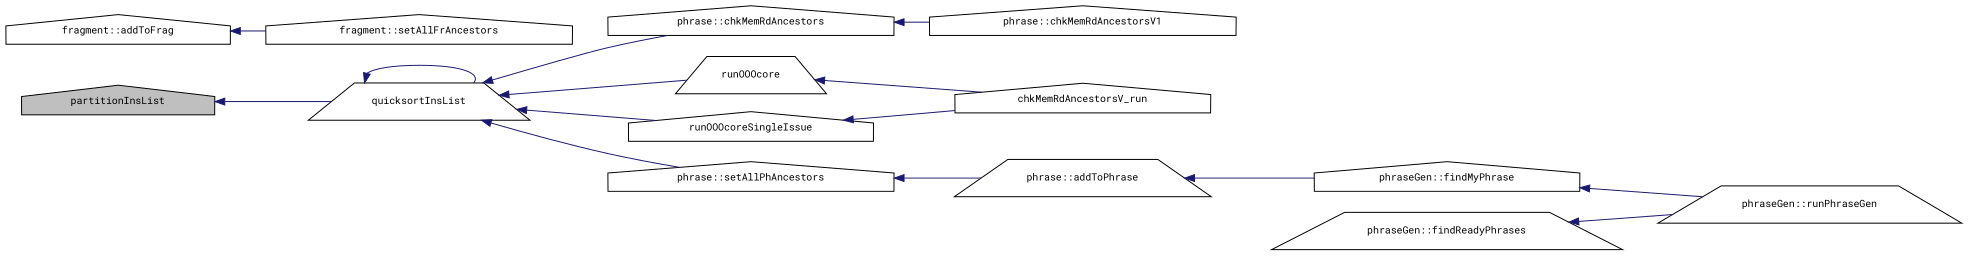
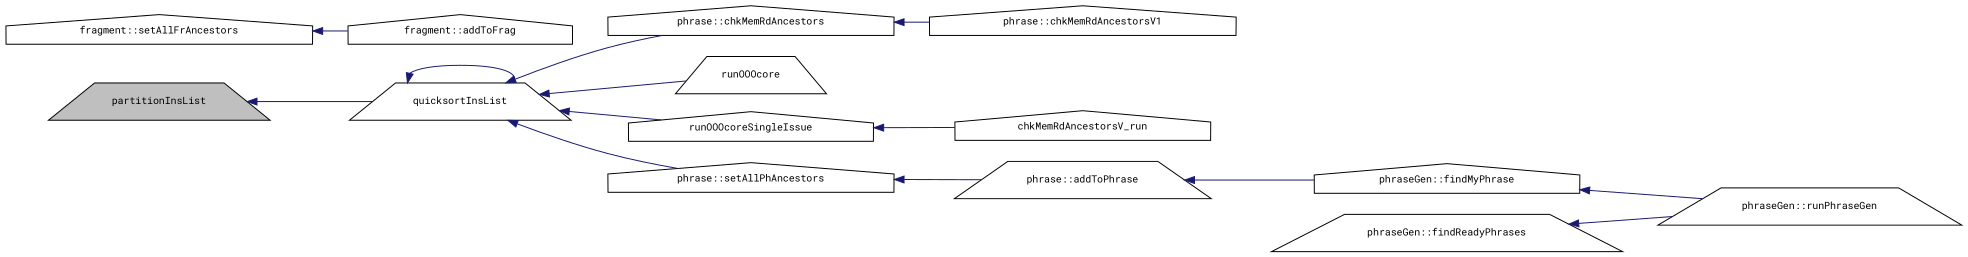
(253, 31) -> (335, 31)
(903, 86) -> none
(118, 102) -> (159, 102)
